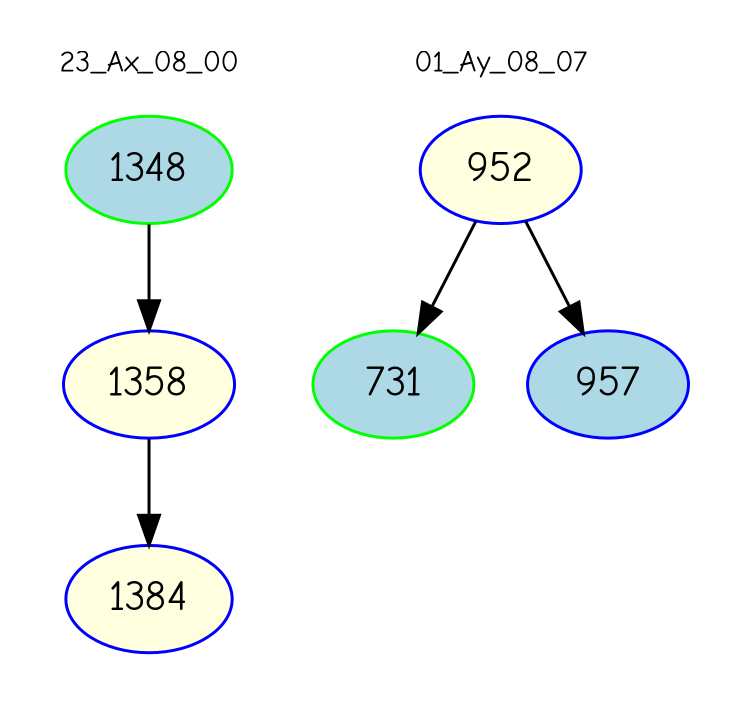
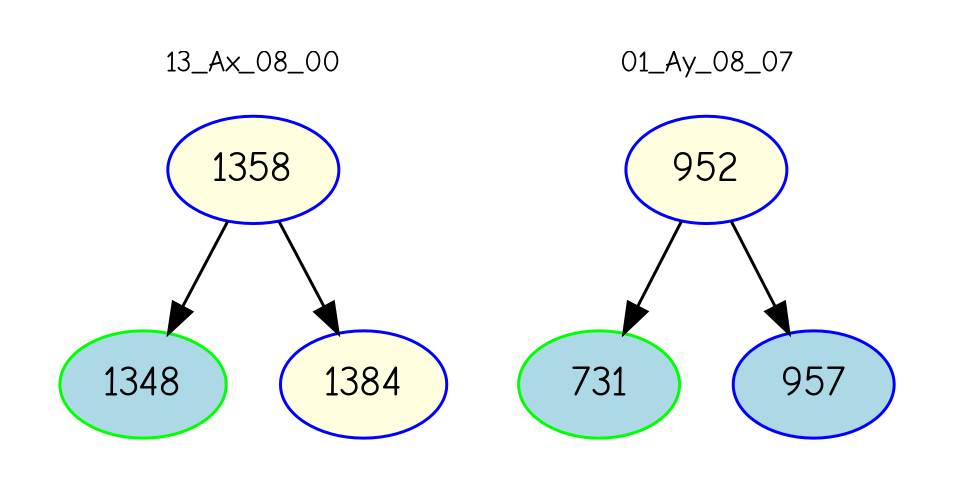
(151, 64) -> (253, 64)
(149, 263) -> (205, 264)
